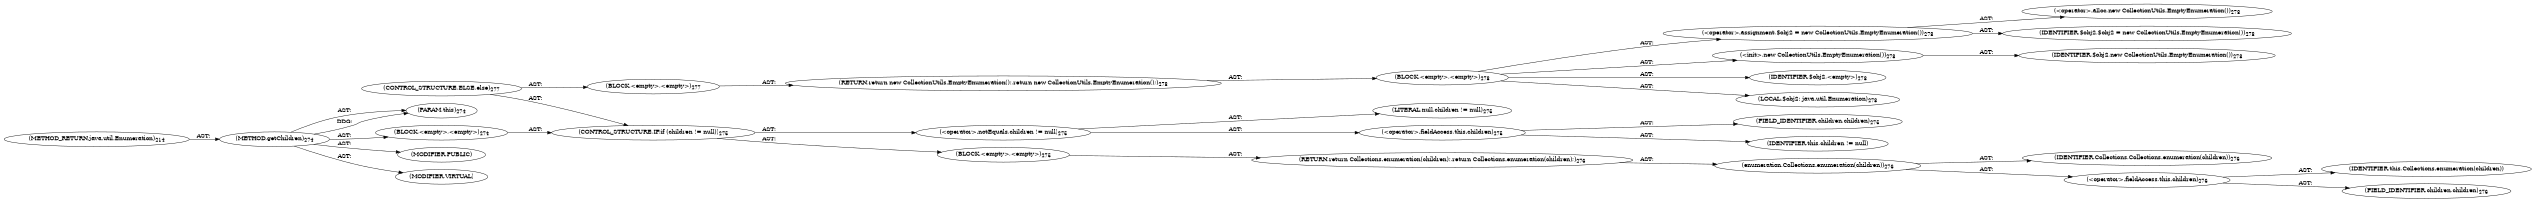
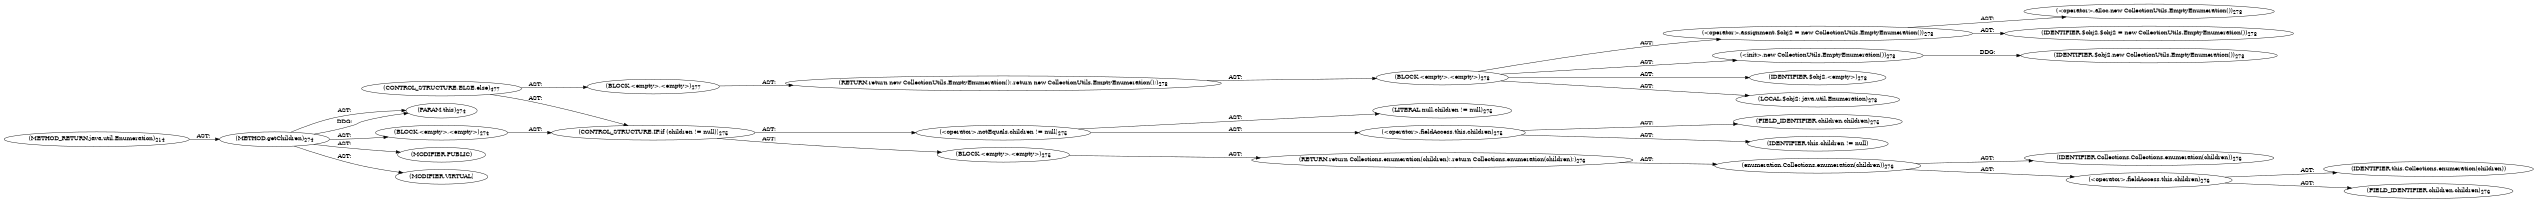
(1988, 52) -> (1989, 52)
(495, 88) -> (495, 88)
